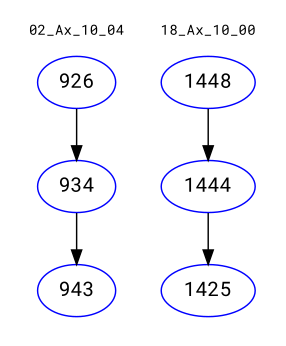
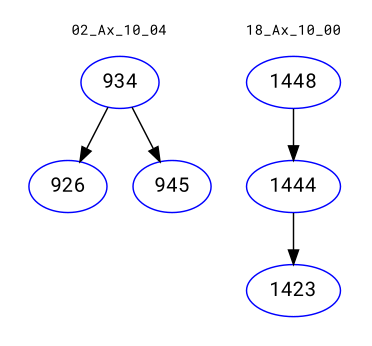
(77, 127) -> (97, 128)
(77, 291) -> (172, 187)
(208, 291) -> (294, 291)
